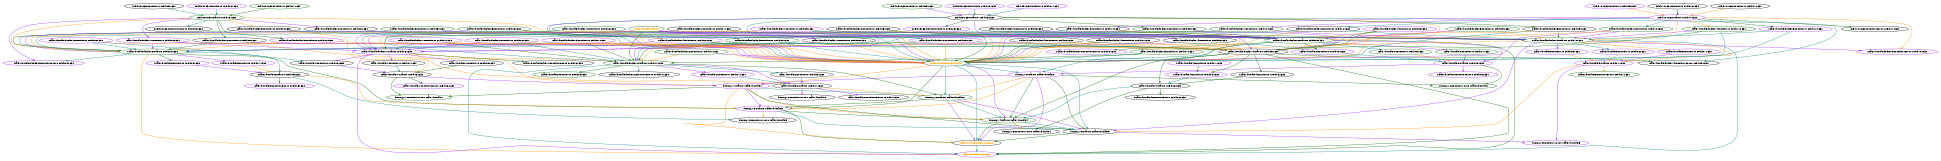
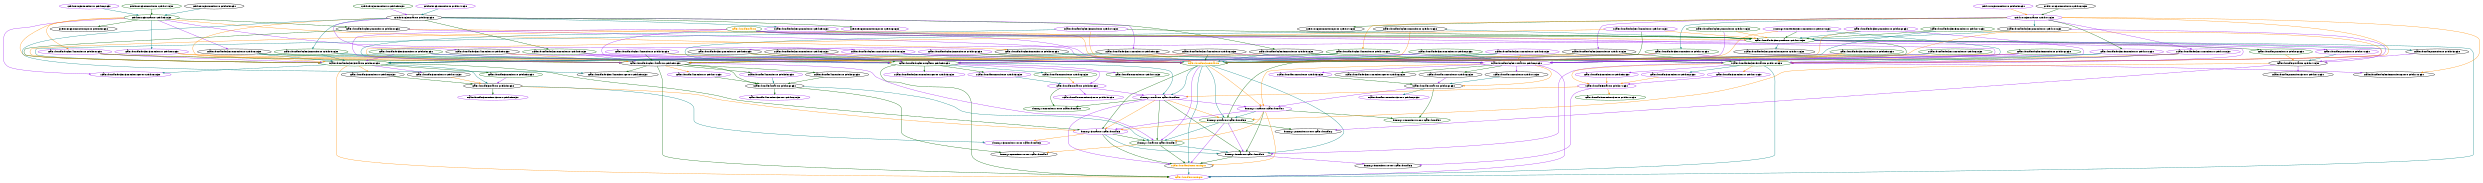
(975, 6) -> none
(1740, 6) -> none
(198, 23) -> (119, 23)
(1246, 29) -> (2204, 52)
(251, 35) -> (152, 34)
(1437, 36) -> (2385, 51)
(1023, 37) -> (1905, 59)
(425, 40) -> (1802, 29)
(1123, 40) -> (1640, 29)
(1299, 40) -> (924, 63)
(1377, 44) -> (2354, 41)
(759, 46) -> (1273, 44)
(197, 50) -> (1230, 60)
(1897, 52) -> (2394, 75)
none -> (1955, 52)
(1465, 57) -> none
(354, 58) -> (1484, 69)
(177, 63) -> (511, 75)
(243, 63) -> (439, 75)
(472, 63) -> (1300, 75)
(1198, 68) -> (736, 80)
(1125, 71) -> (922, 92)
none -> (373, 75)
(526, 77) -> (2289, 57)
(415, 80) -> (1413, 92)
(1160, 97) -> (775, 97)
(856, 103) -> (1165, 126)
(763, 120) -> (1017, 143)
none -> (1266, 126)
(1360, 129) -> (1393, 91)
(1556, 143) -> (1388, 166)
